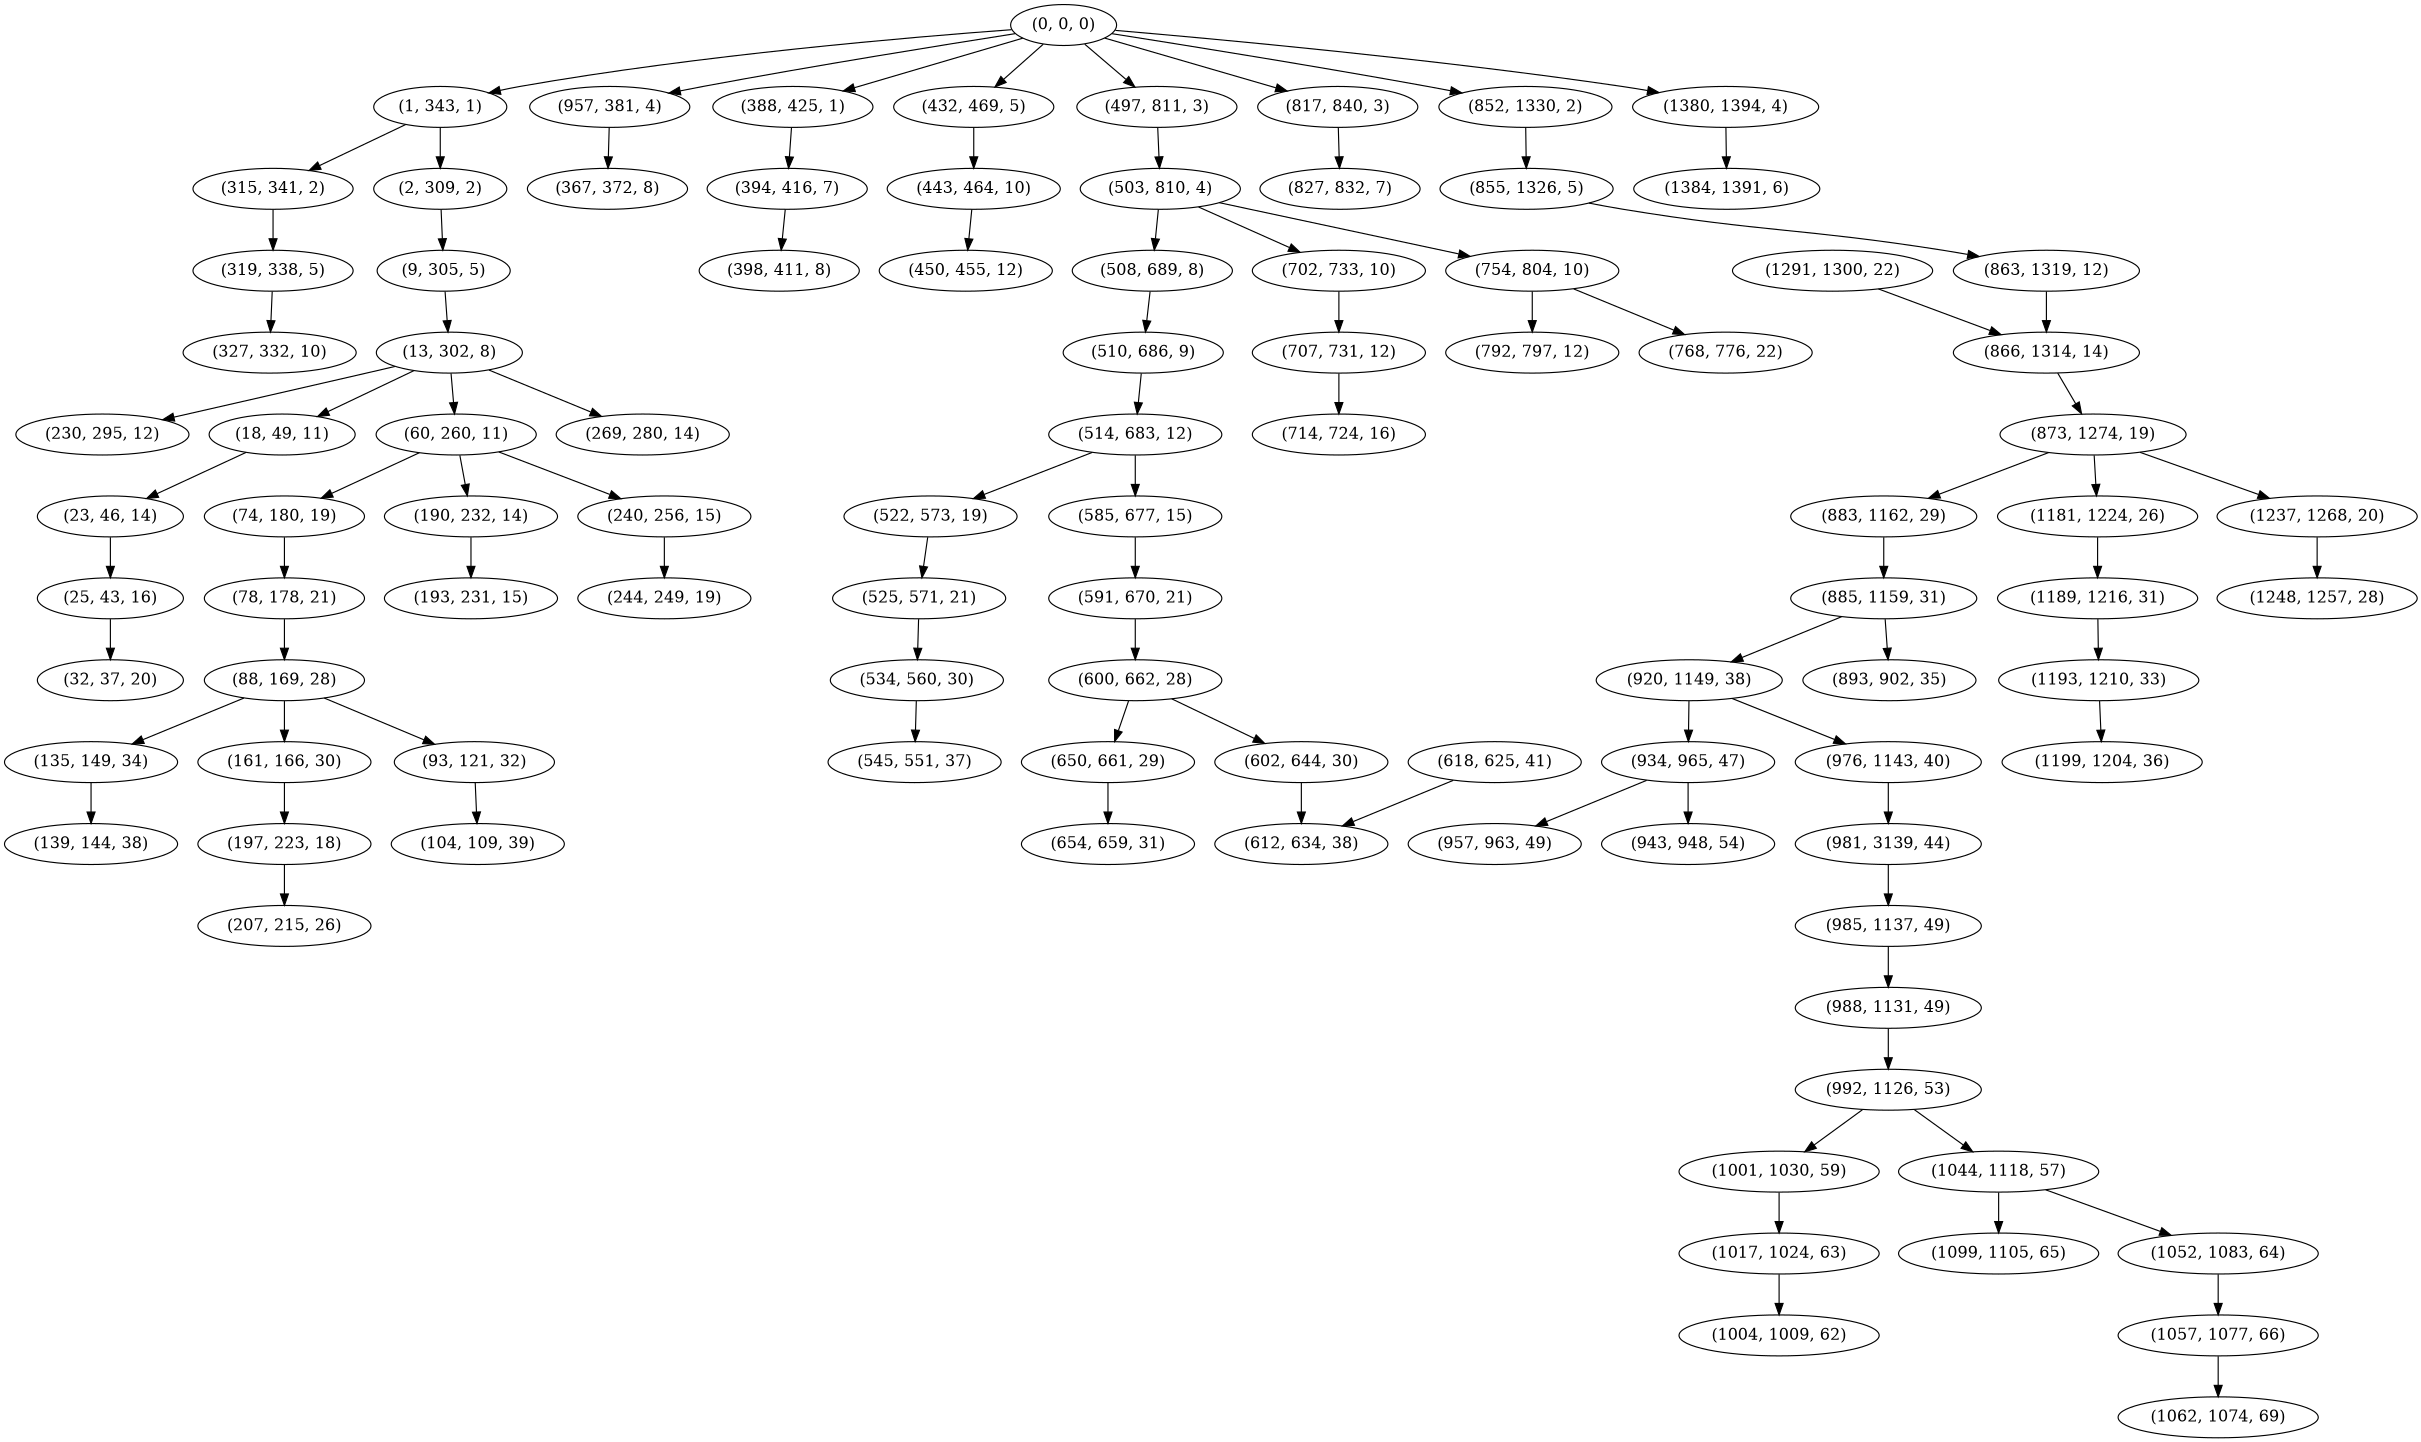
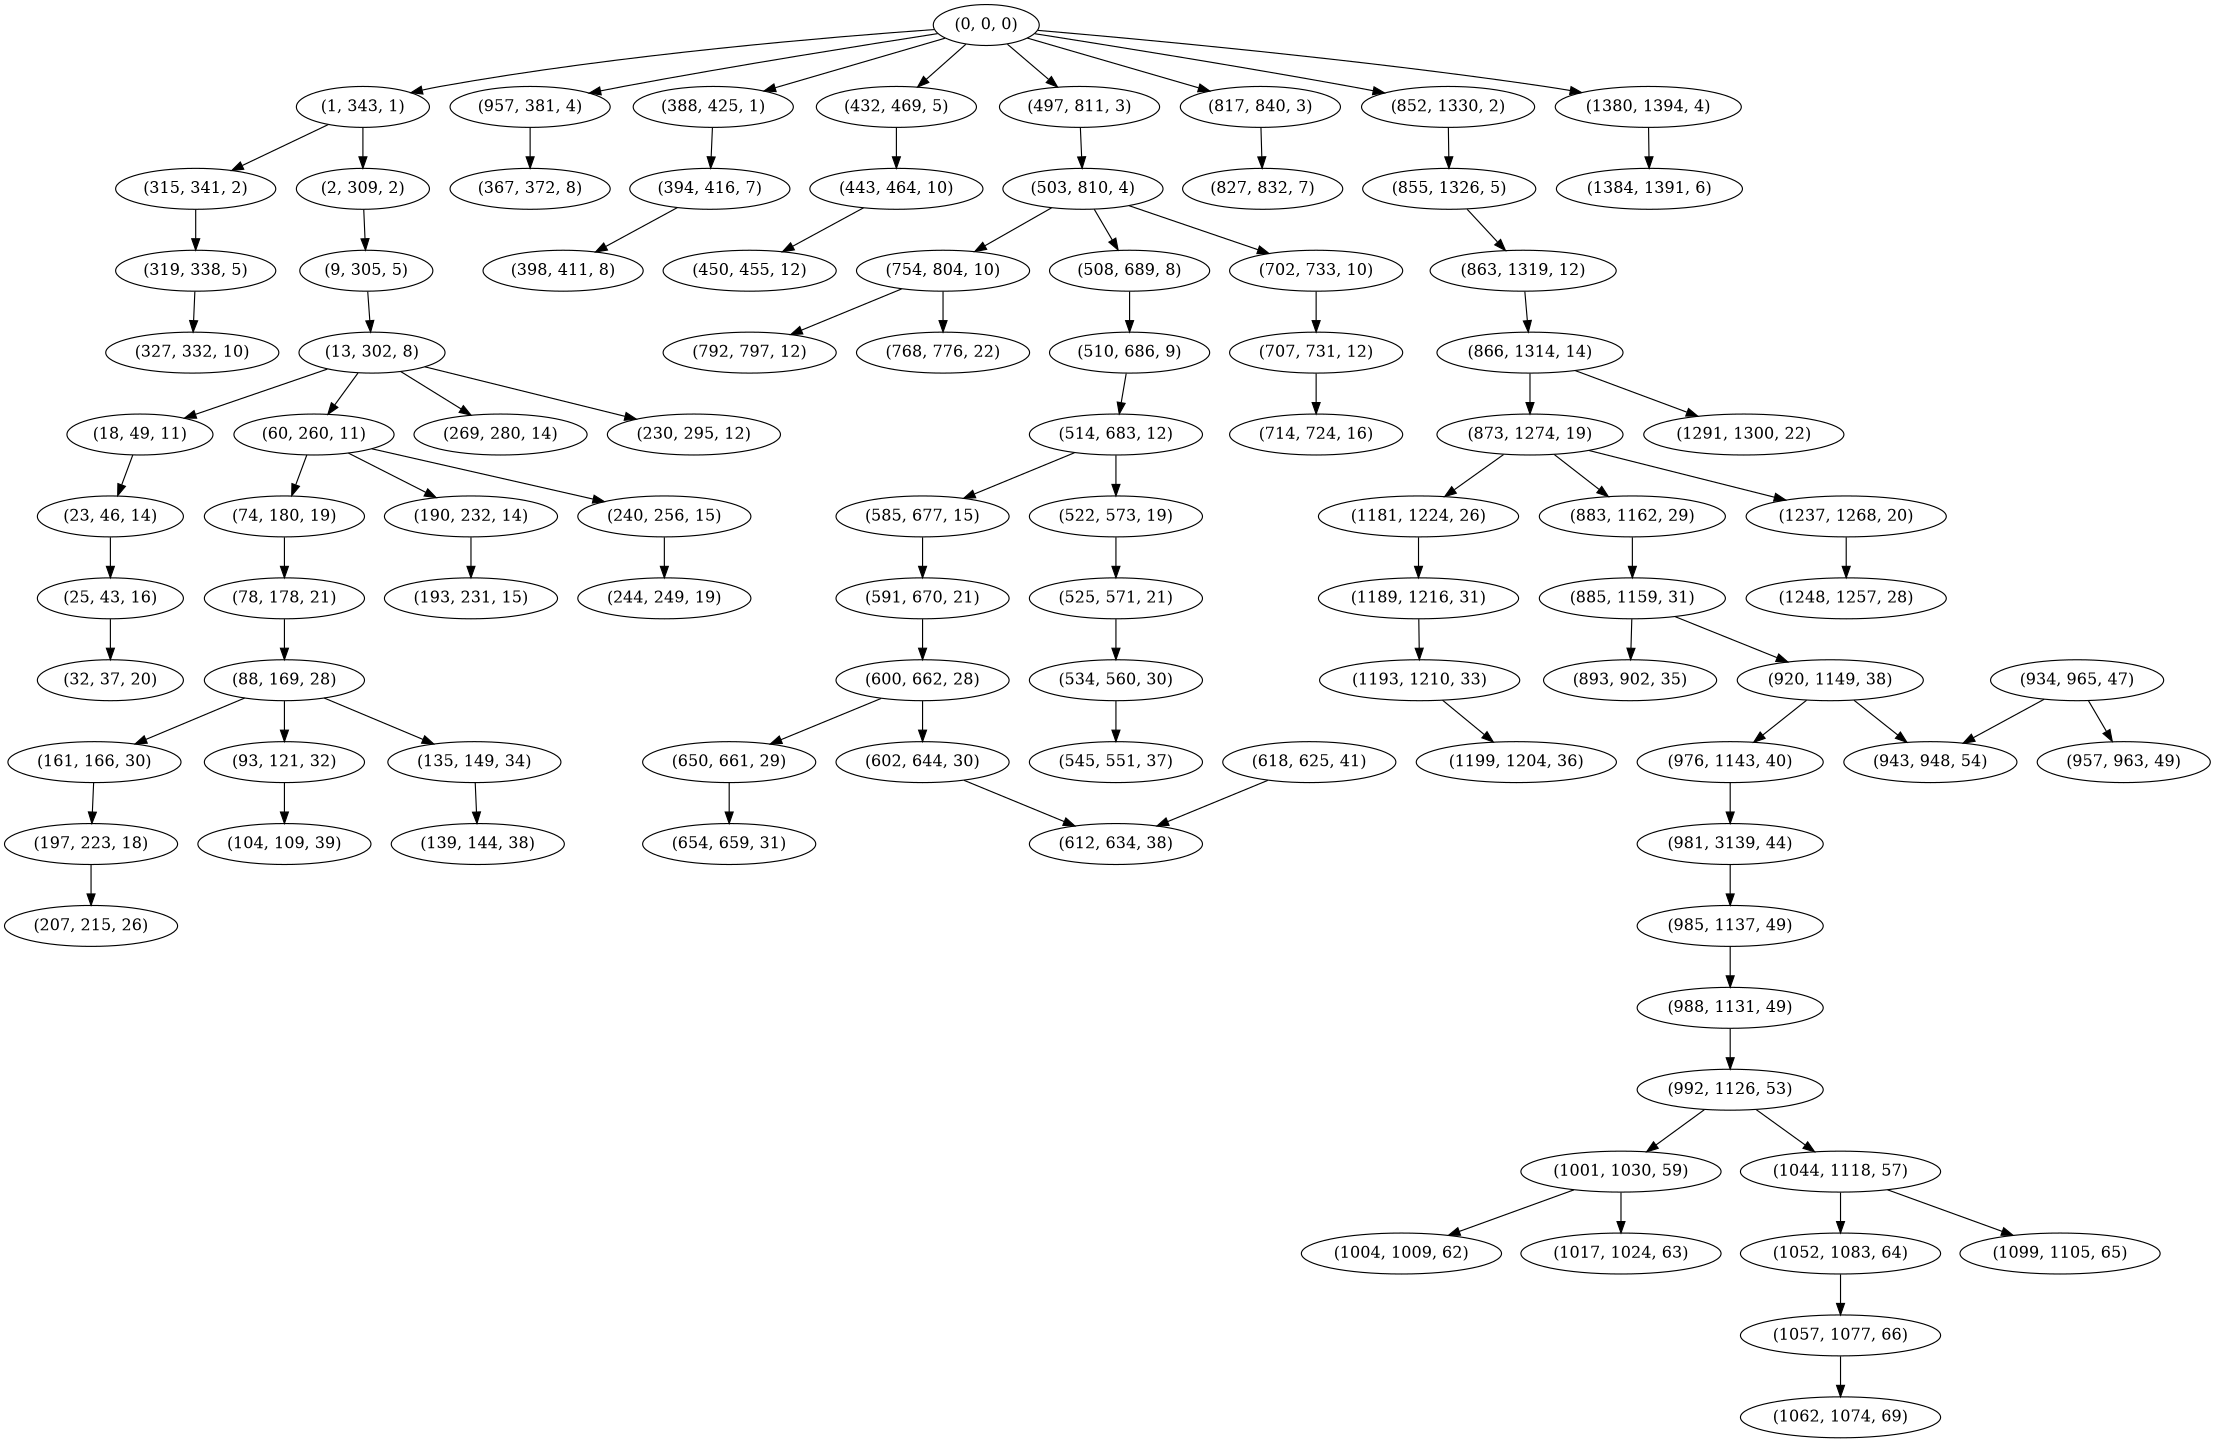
(1934, 310) -> (1631, 391)
(1689, 716) -> (1876, 718)
(1779, 1289) -> (1517, 1211)
